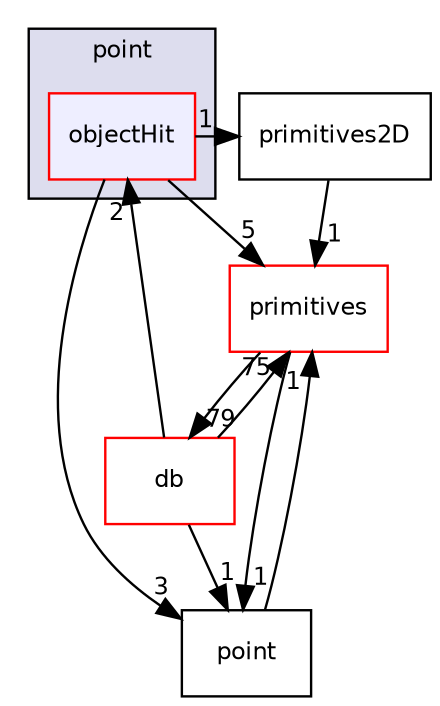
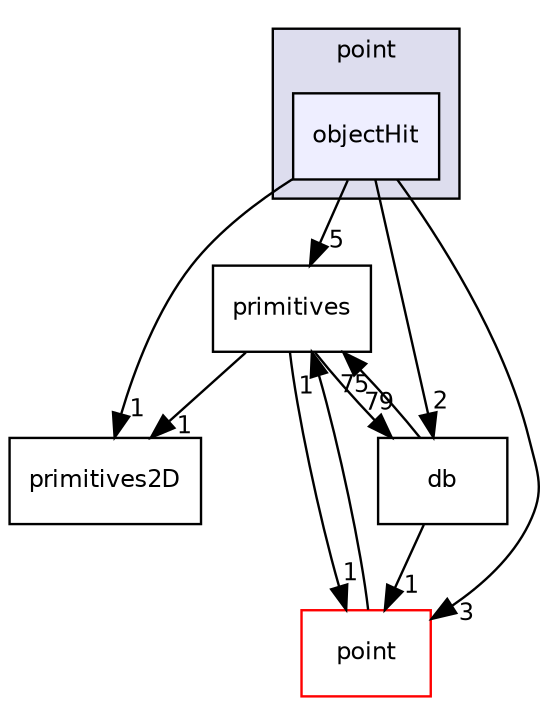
(122, 136) -> (366, 136)
(324, 211) -> (208, 387)
(309, 309) -> (292, 309)
(148, 321) -> (402, 297)
(170, 481) -> (443, 481)
(246, 653) -> (366, 653)
